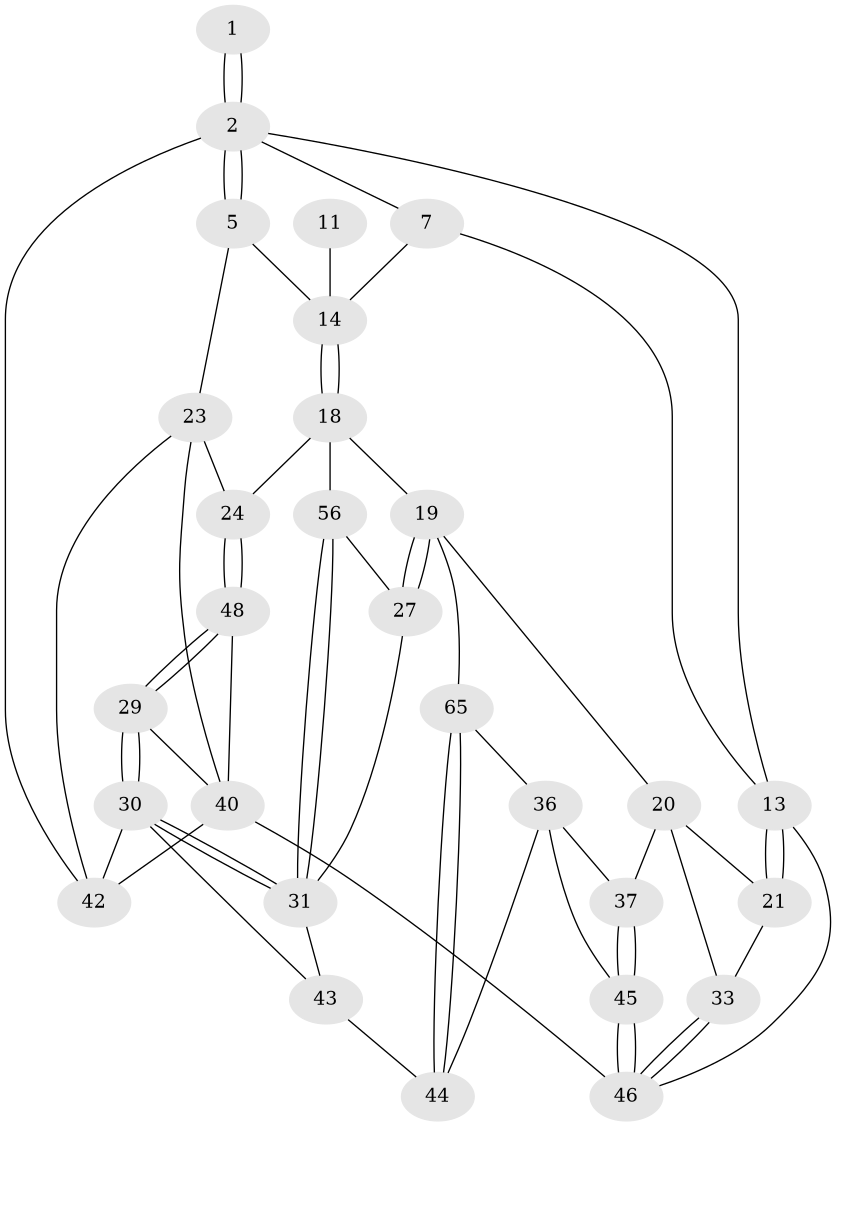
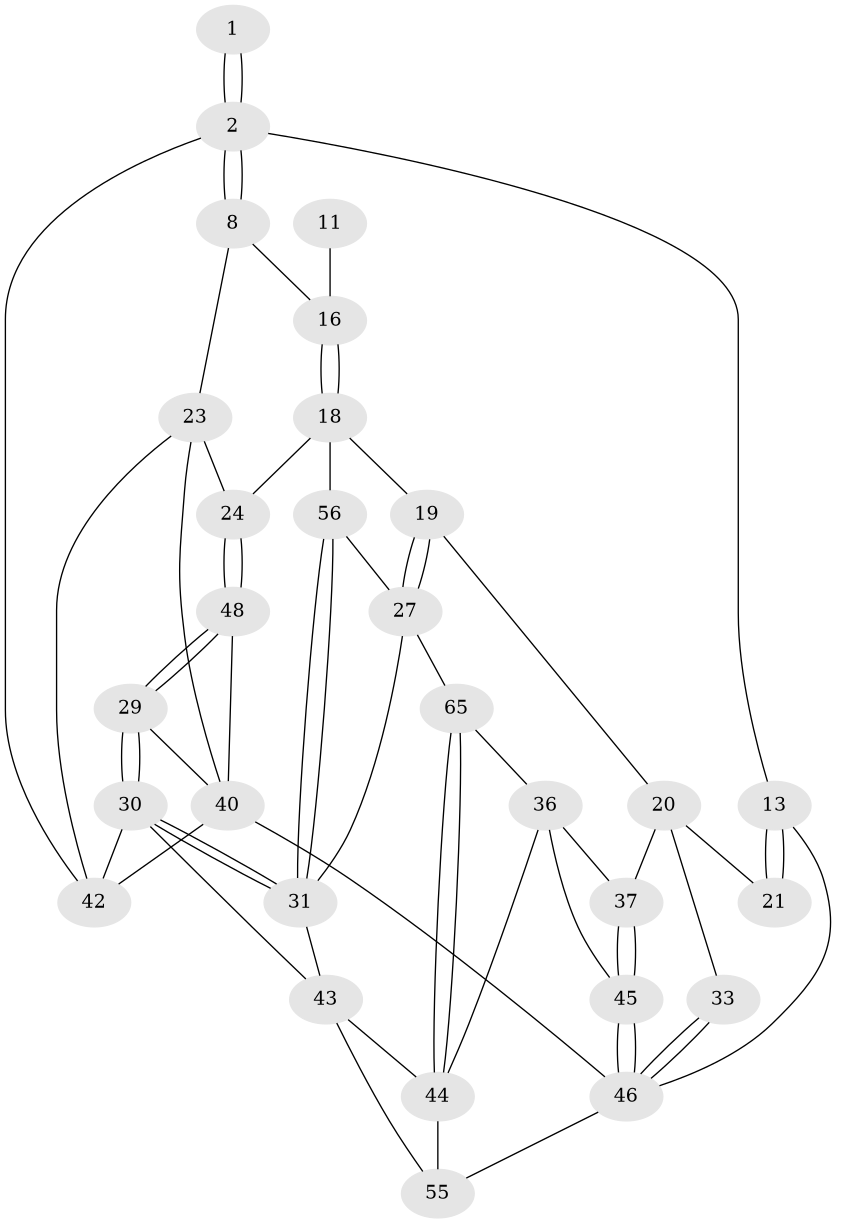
(233, 224) -> (233, 224)
(427, 224) -> none
(330, 321) -> (330, 321)
(457, 610) -> (431, 660)
(749, 951) -> none
none -> (438, 1194)
